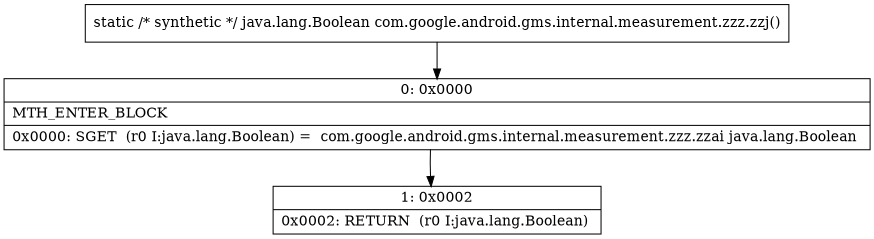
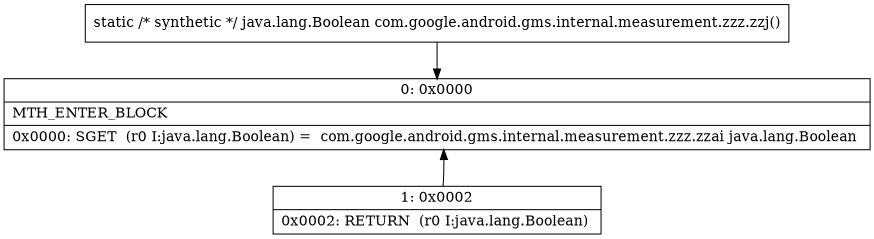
(430, 163) -> (444, 173)
